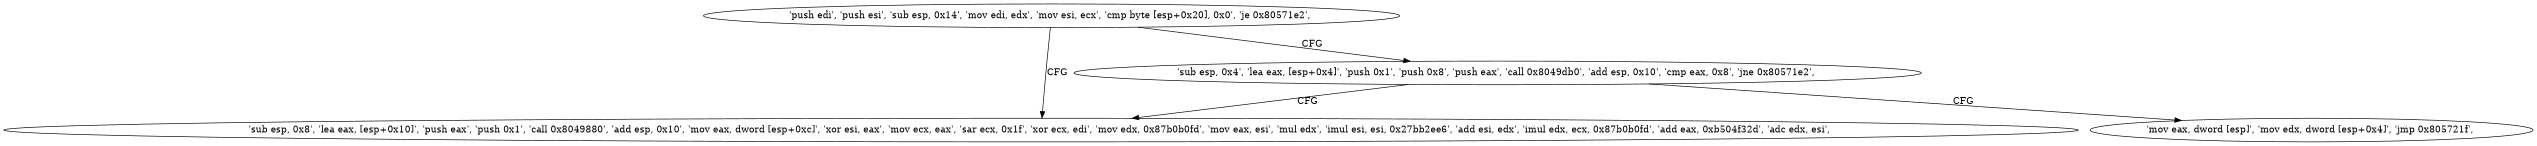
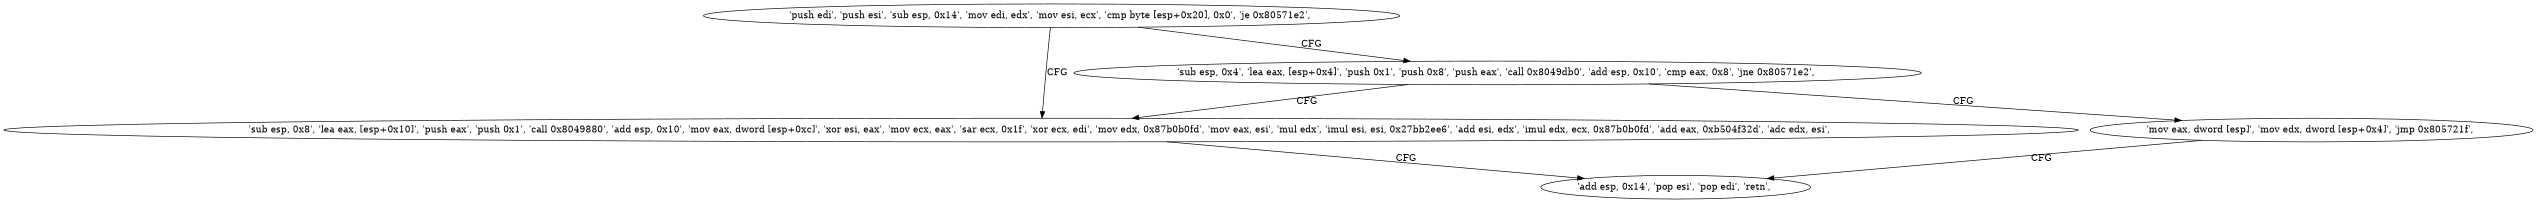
none -> (1676, 187)
